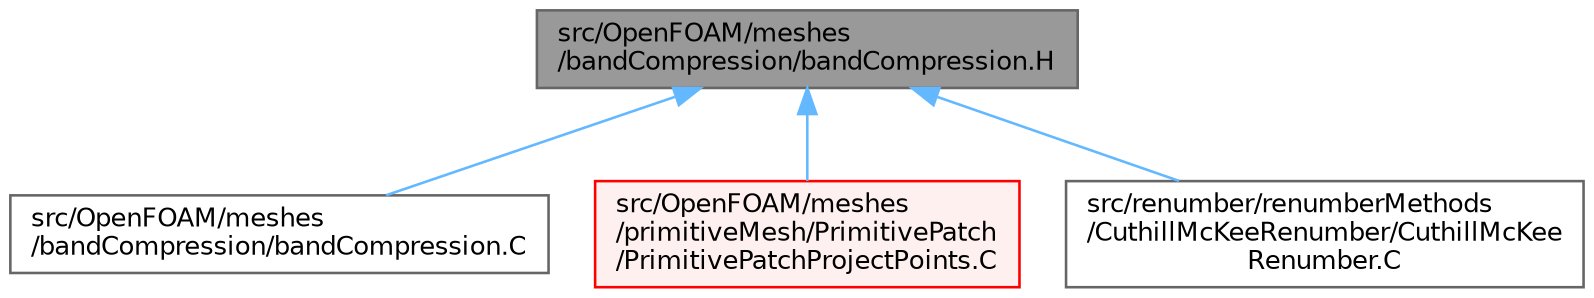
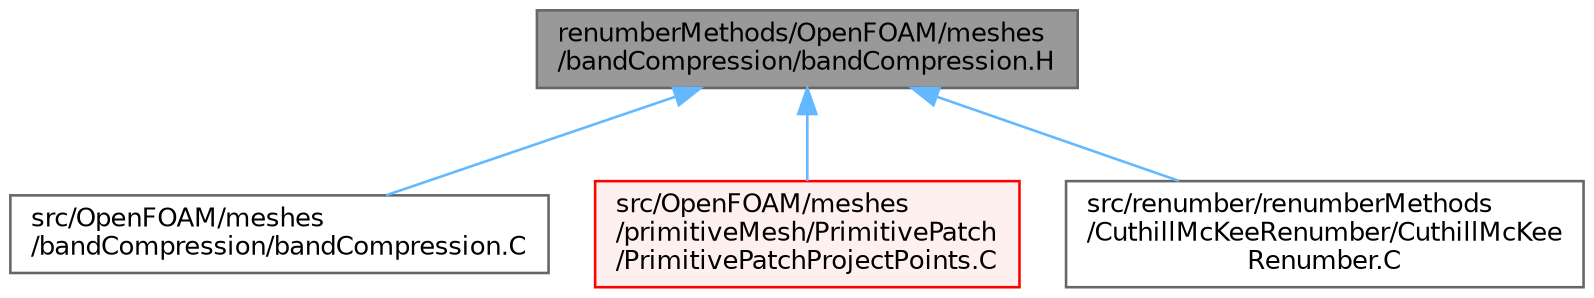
(807, 49) -> (807, 49)
